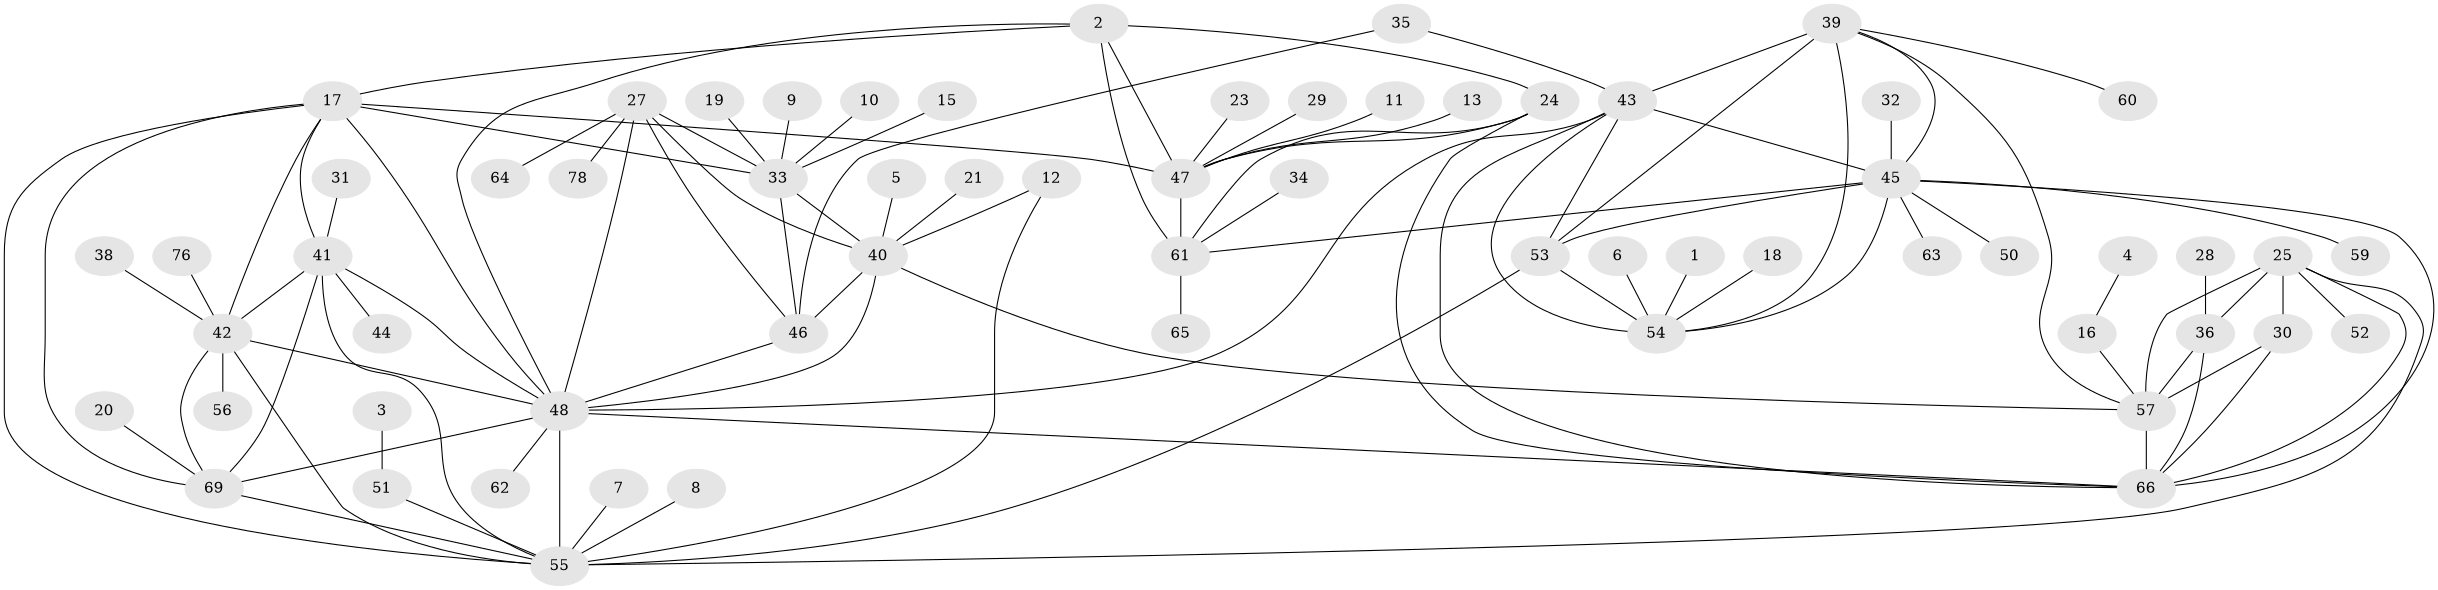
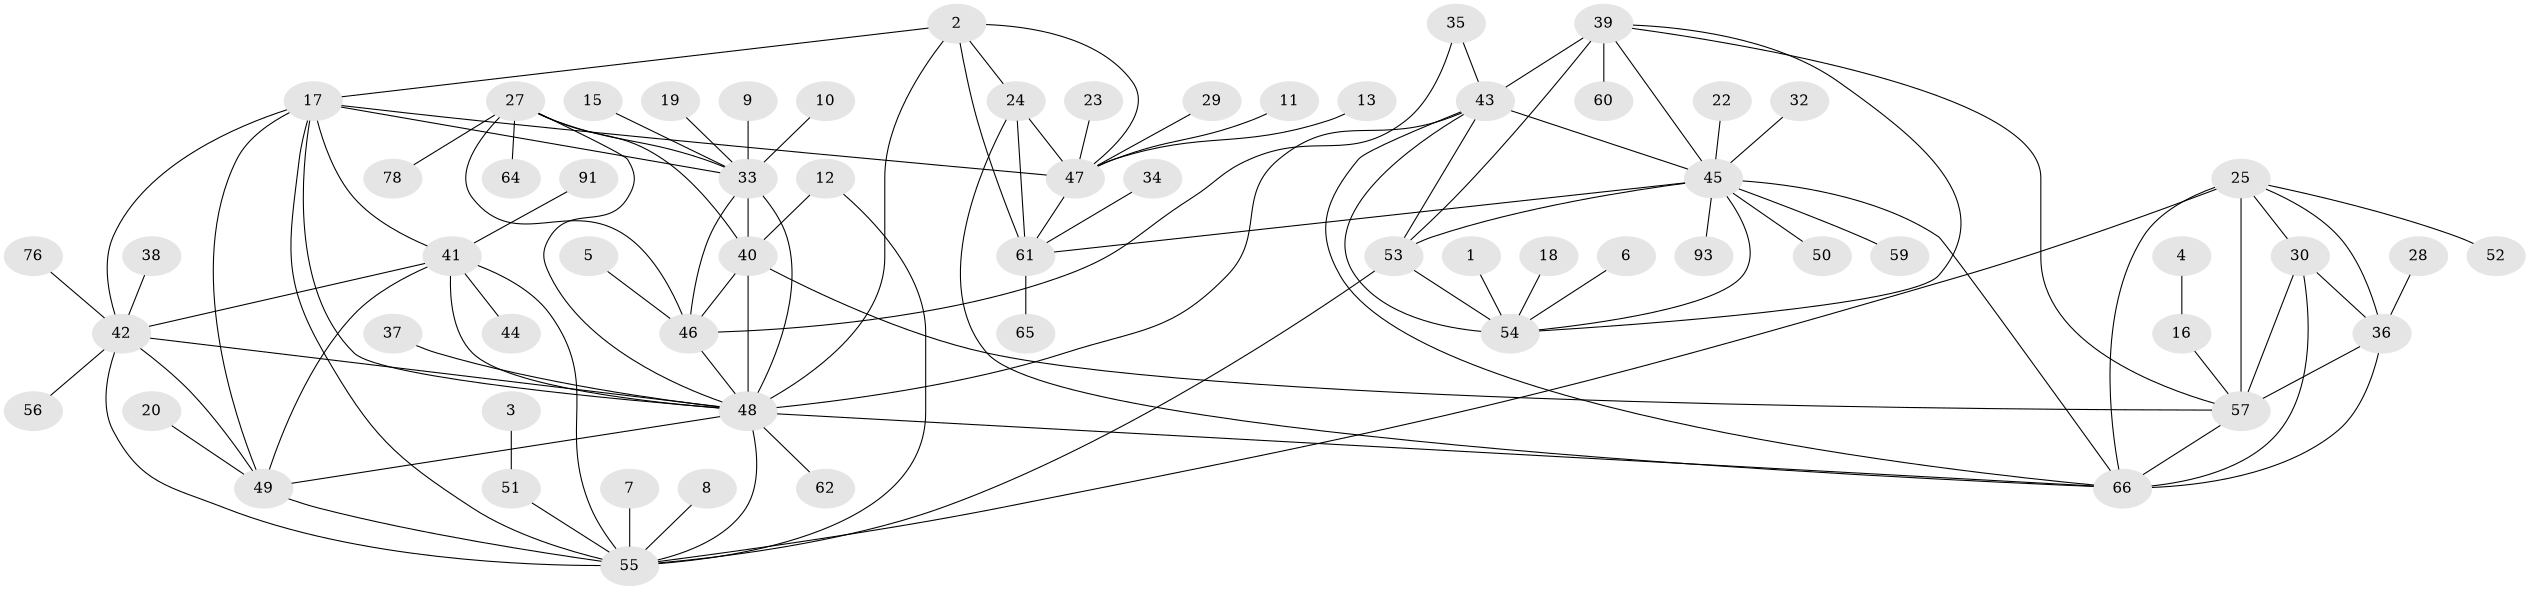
none -> (1722, 101)
(341, 179) -> (589, 179)
(974, 179) -> none
(888, 217) -> (639, 295)
(1932, 256) -> (1704, 256)
none -> (791, 294)
none -> (2341, 295)
none -> (393, 334)
(214, 489) -> (264, 489)
